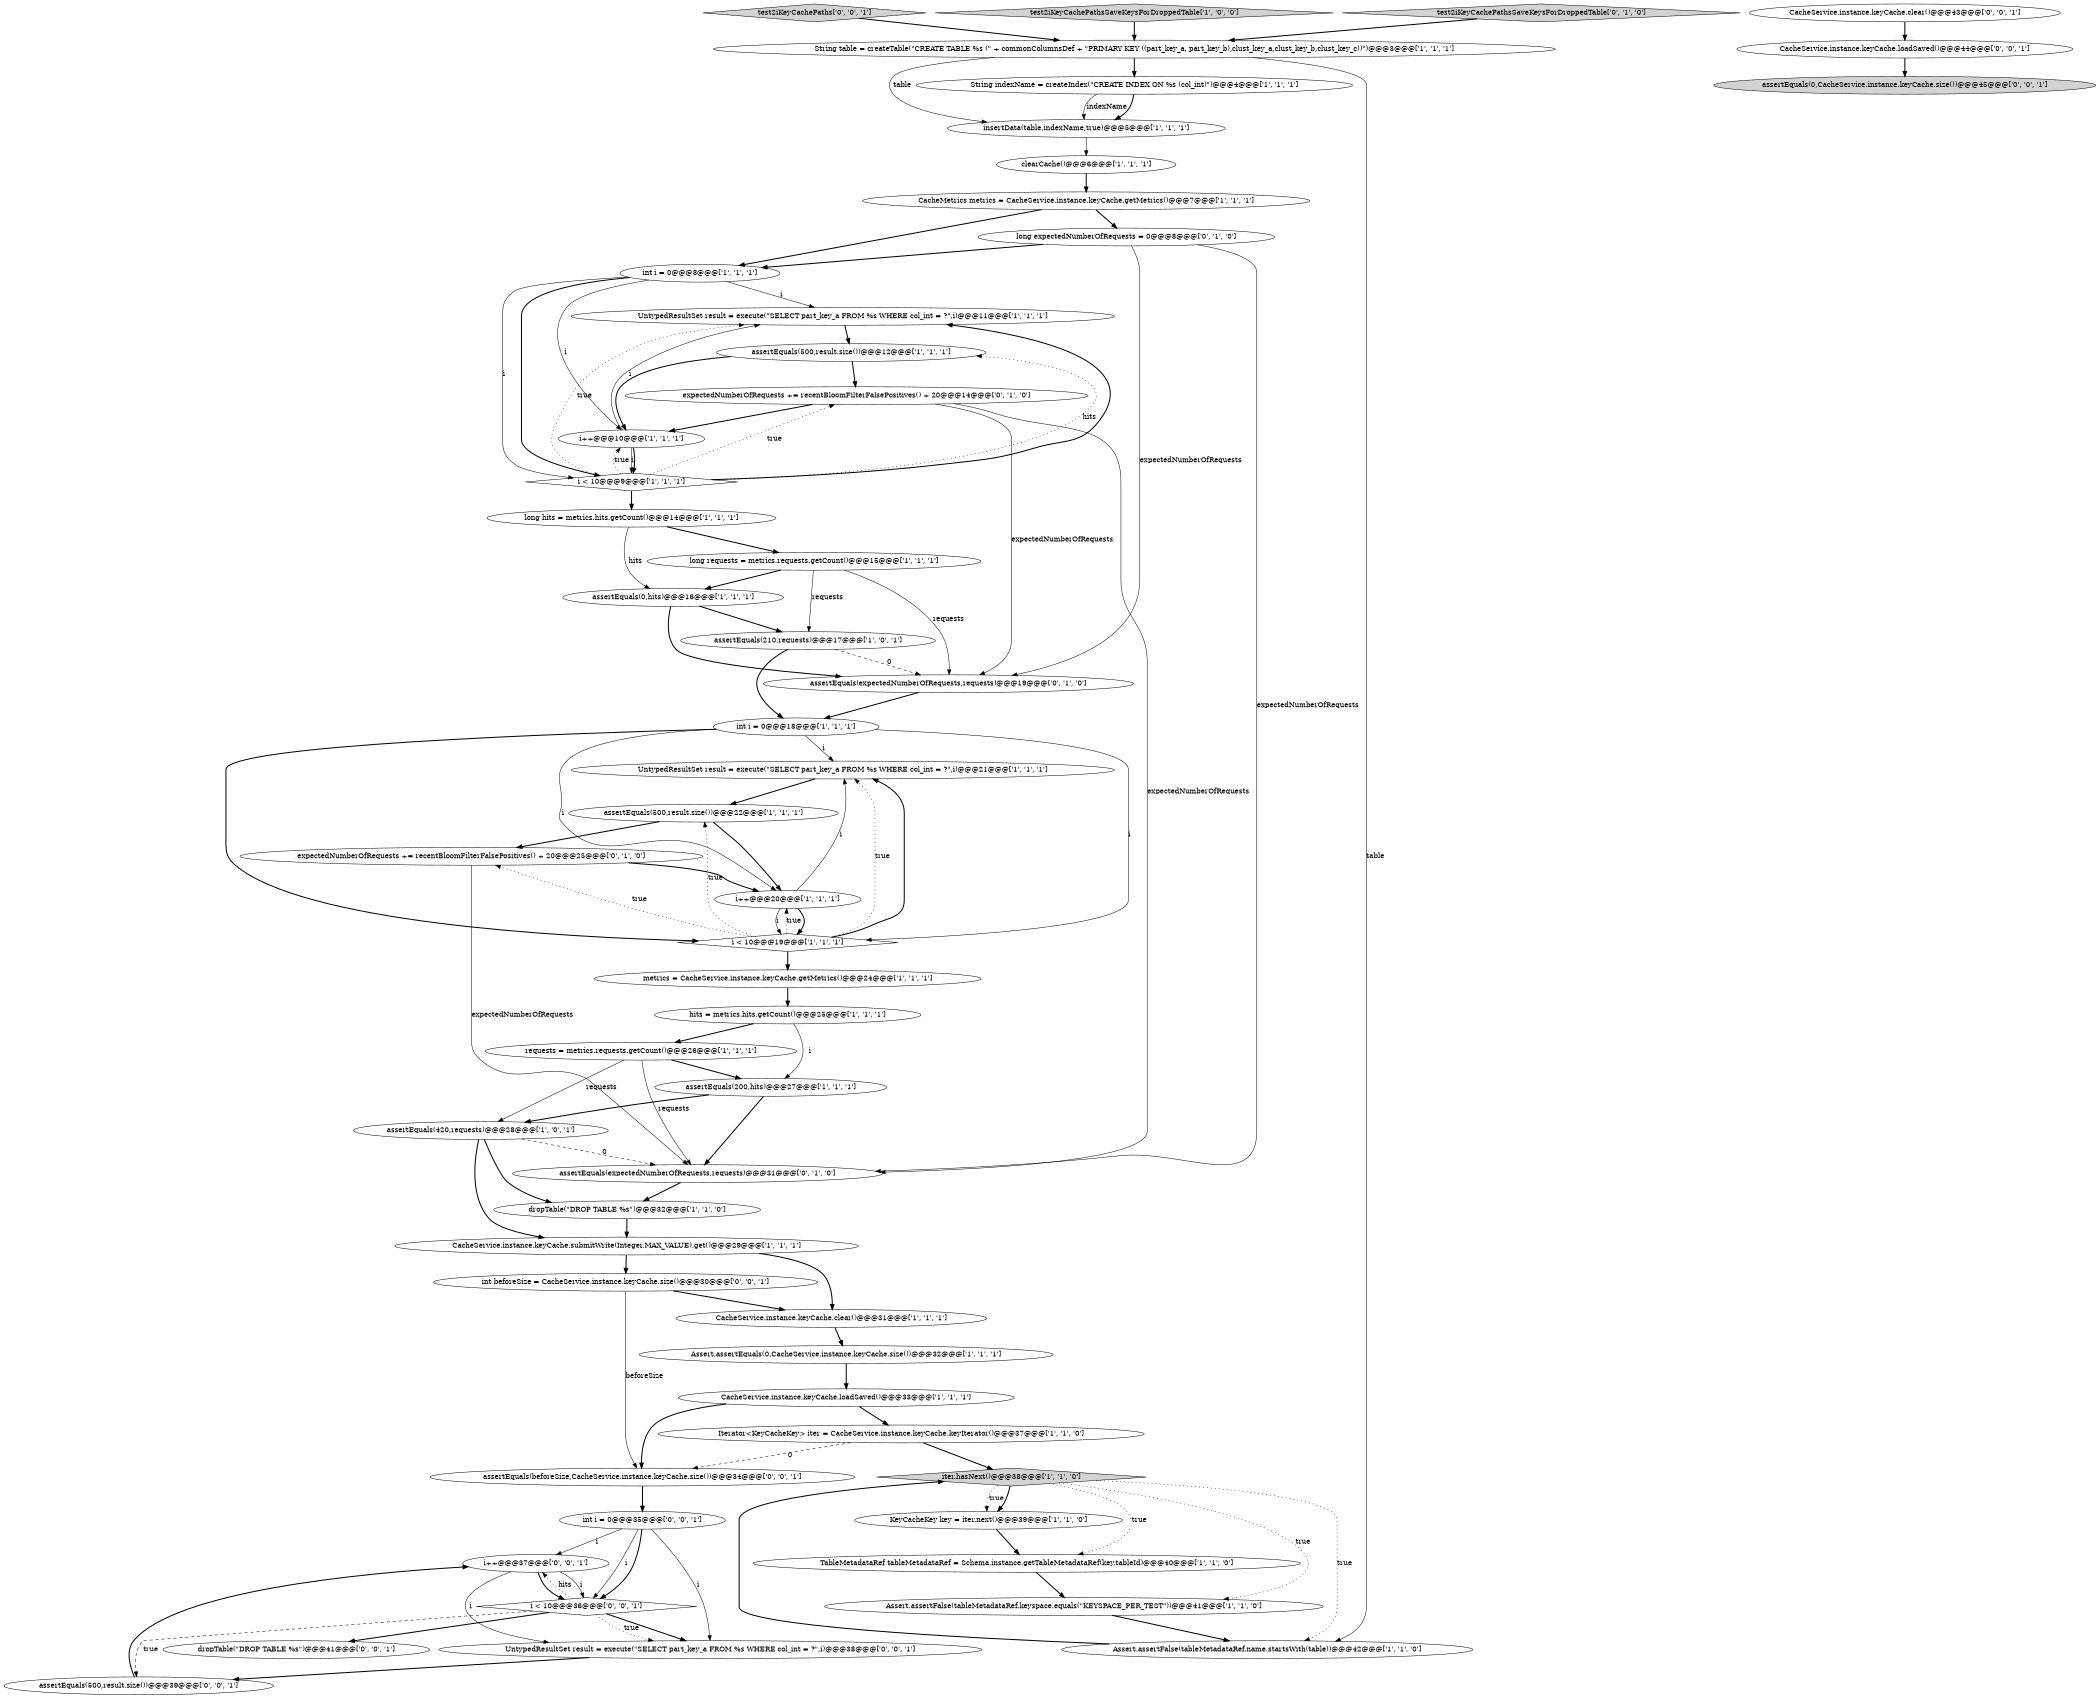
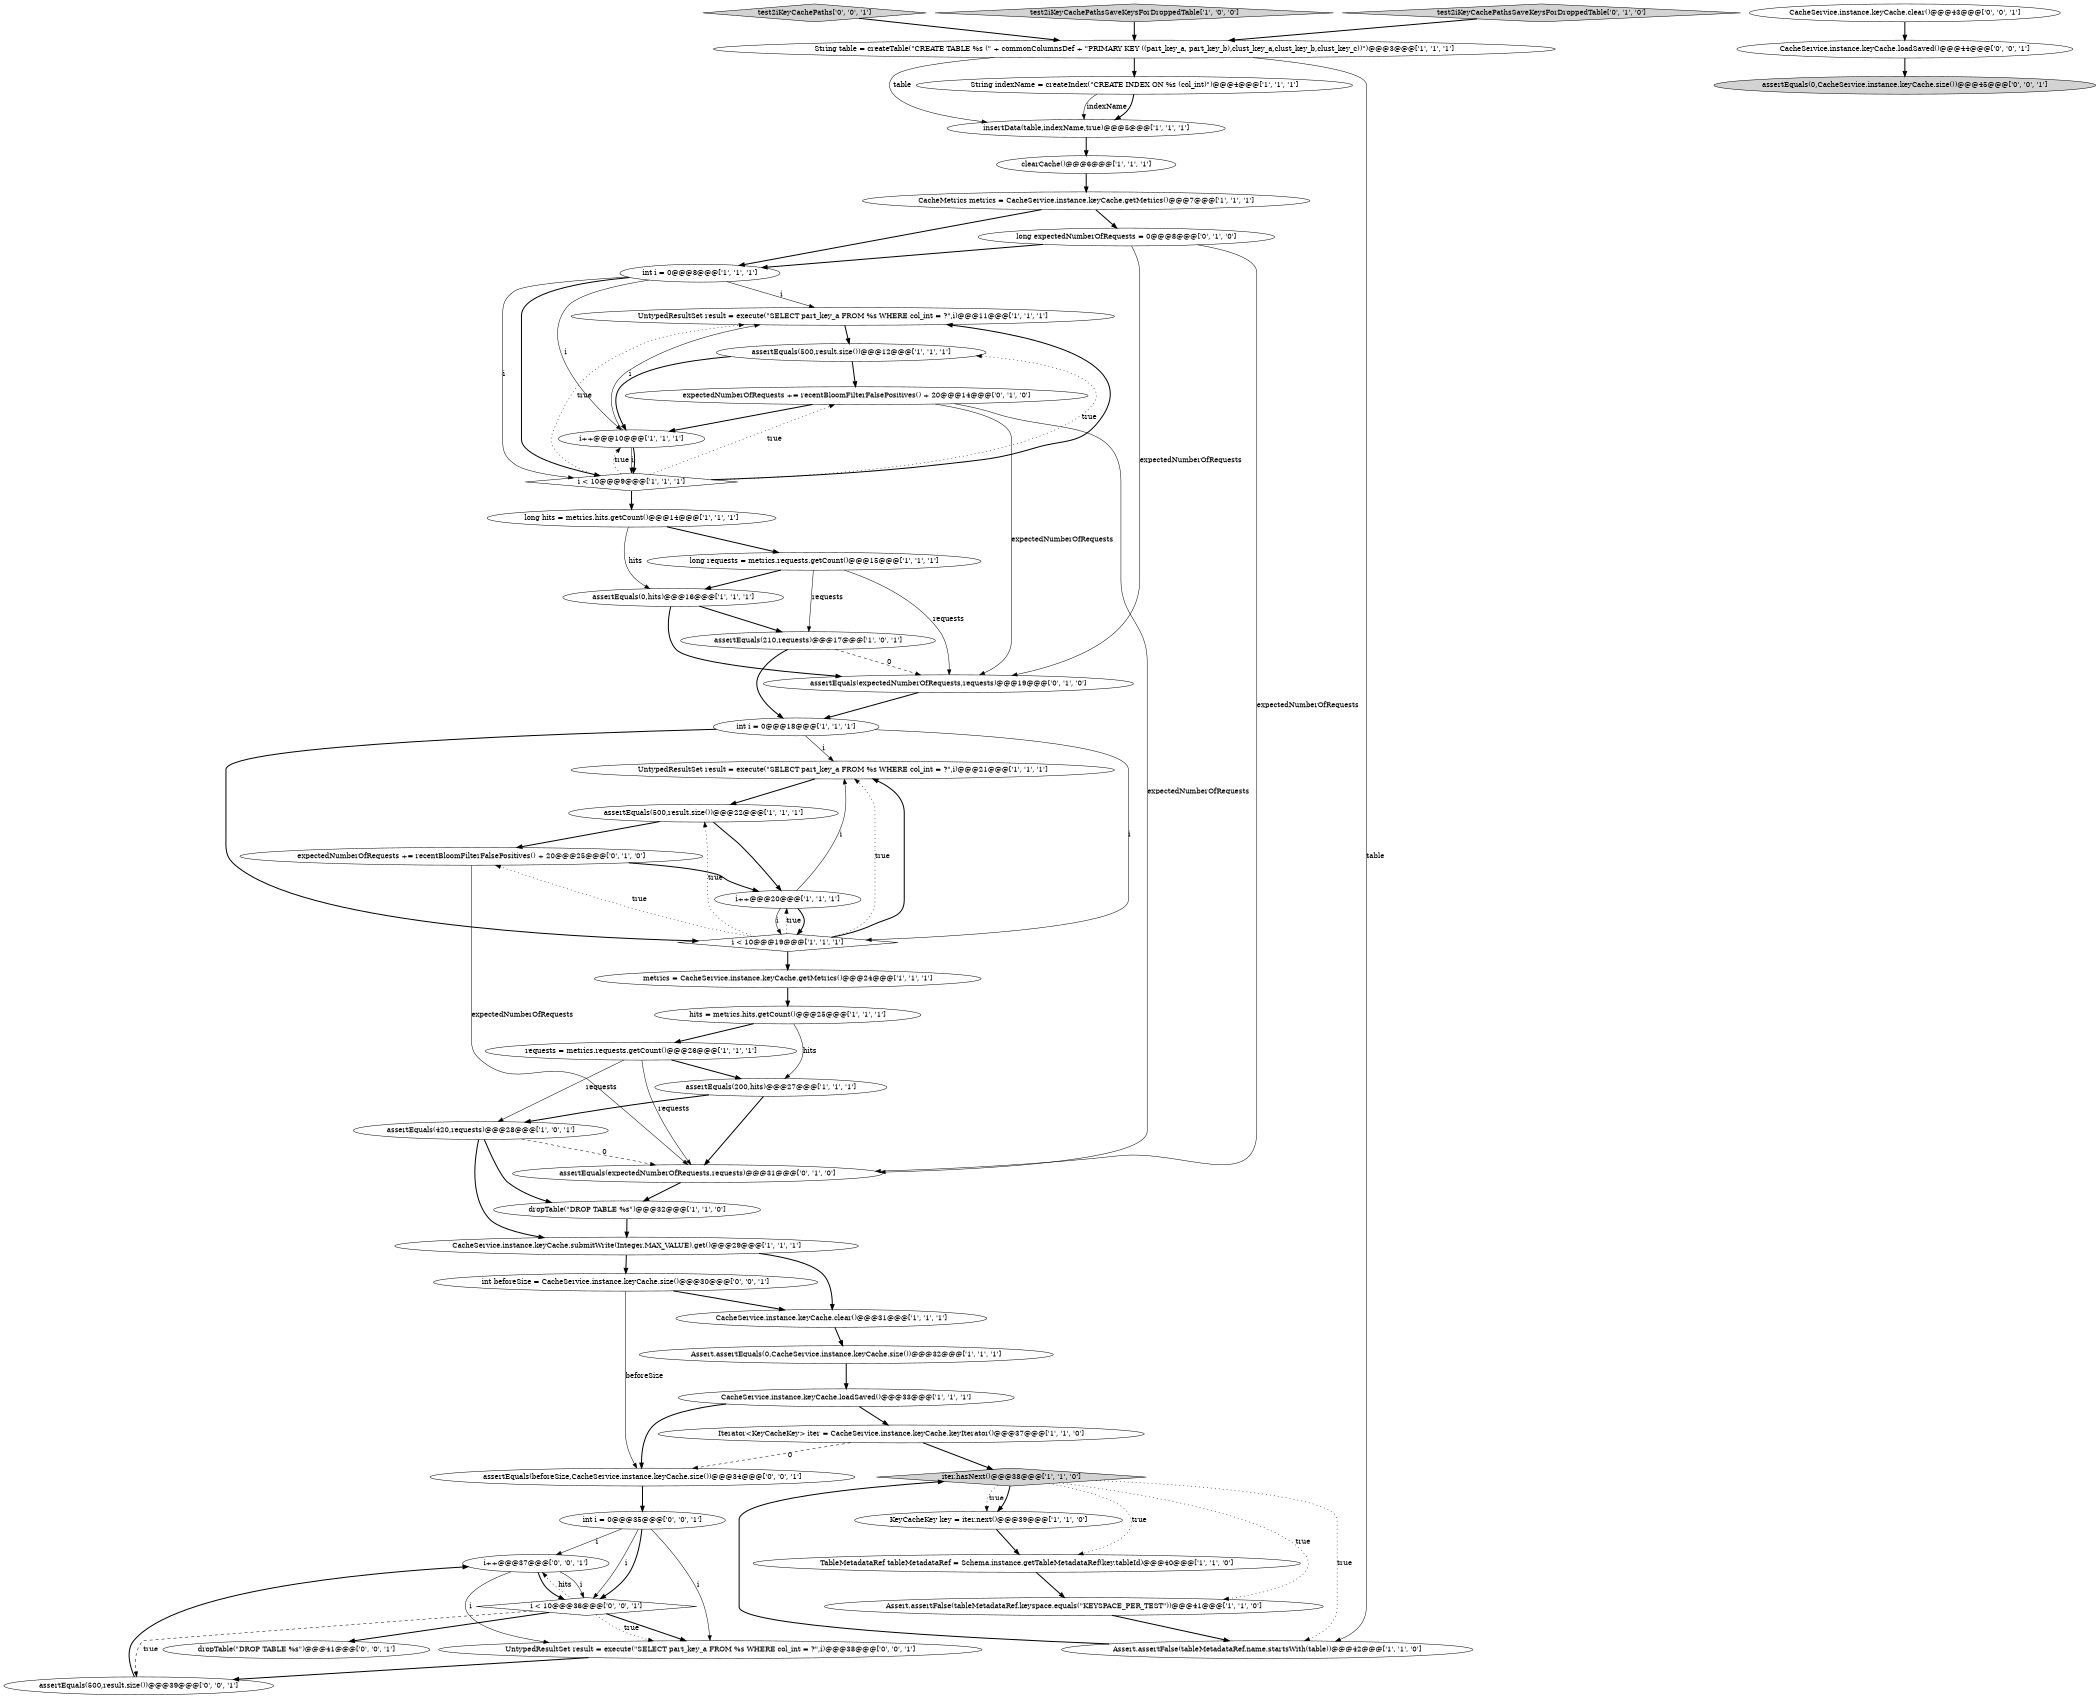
(1086, 144) -> (1086, 144)
(1089, 417) -> (1089, 417)
(566, 826) -> none
(810, 1051) -> (810, 1051)
